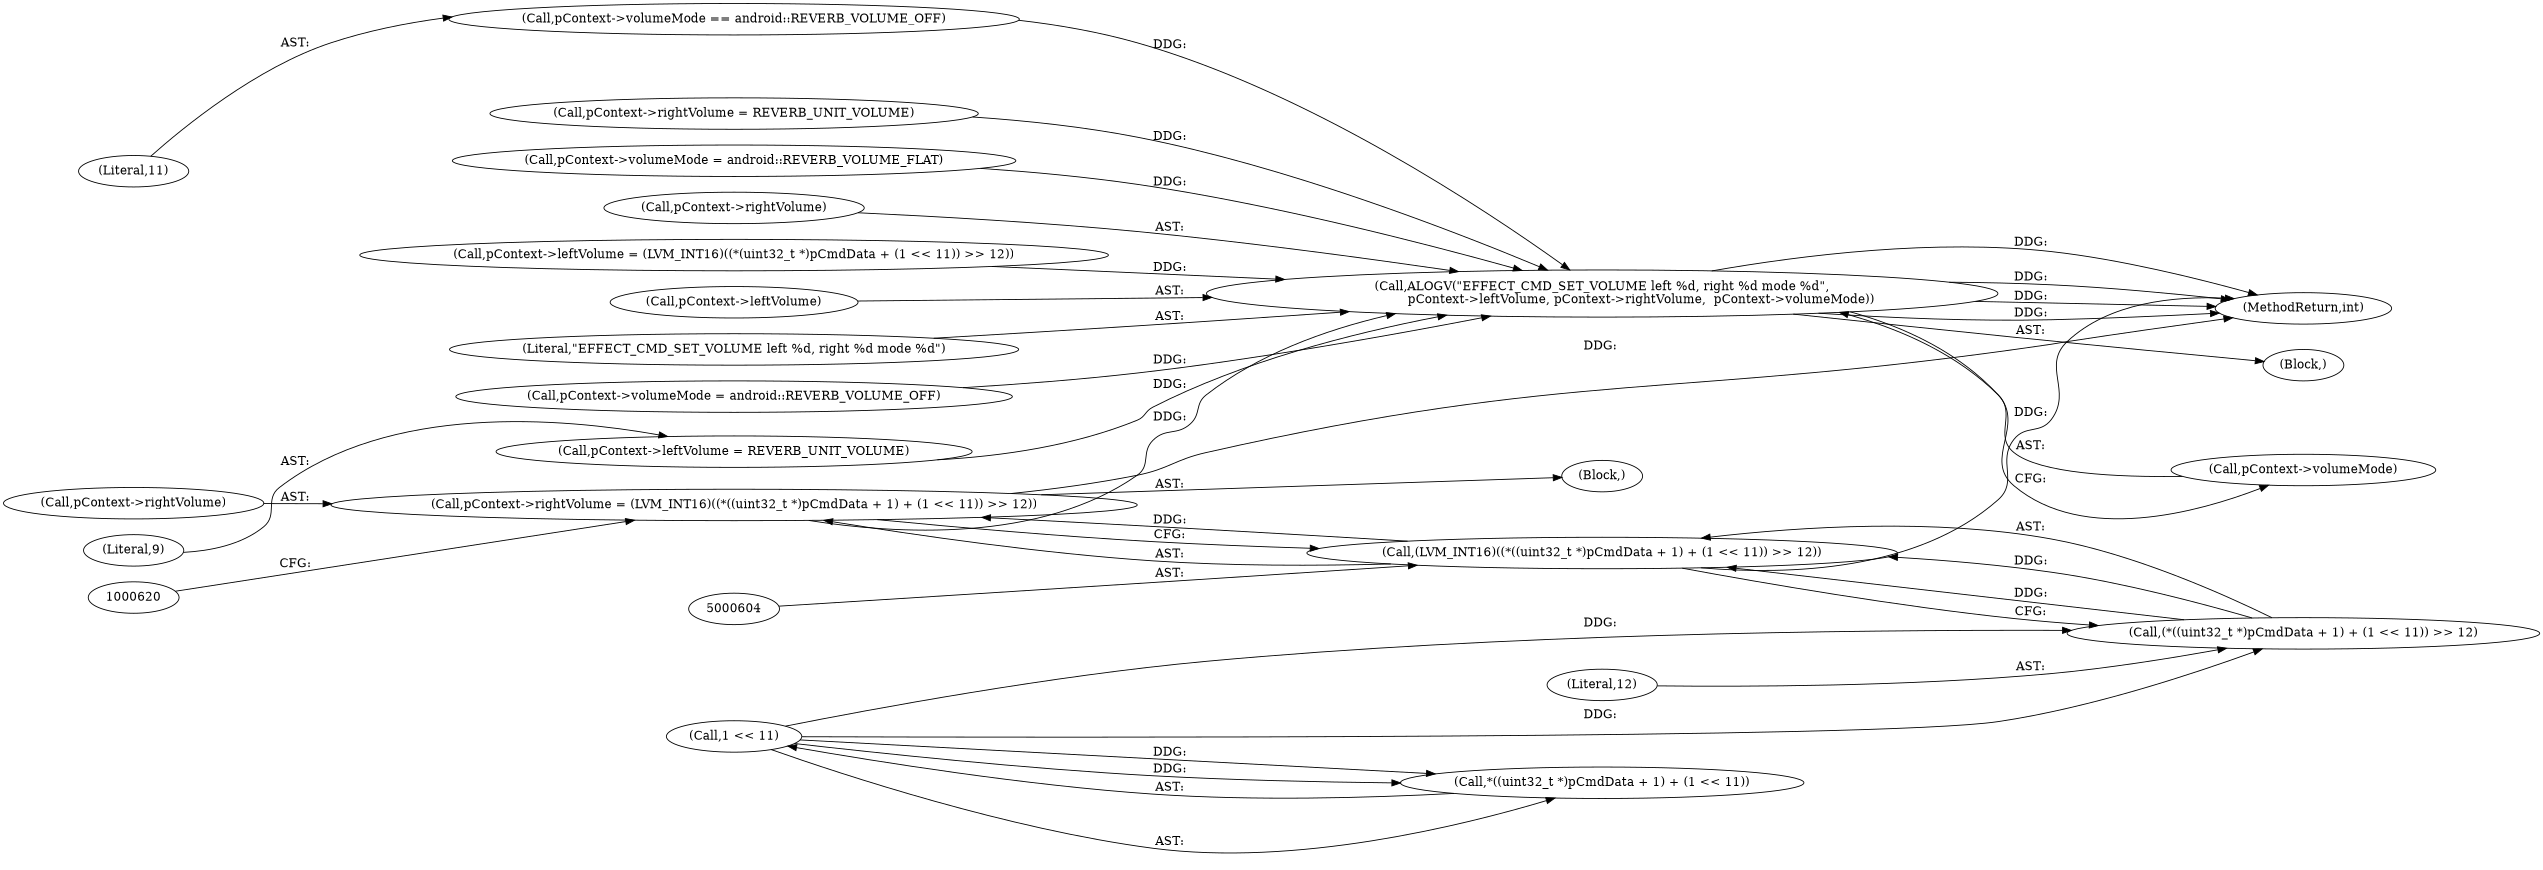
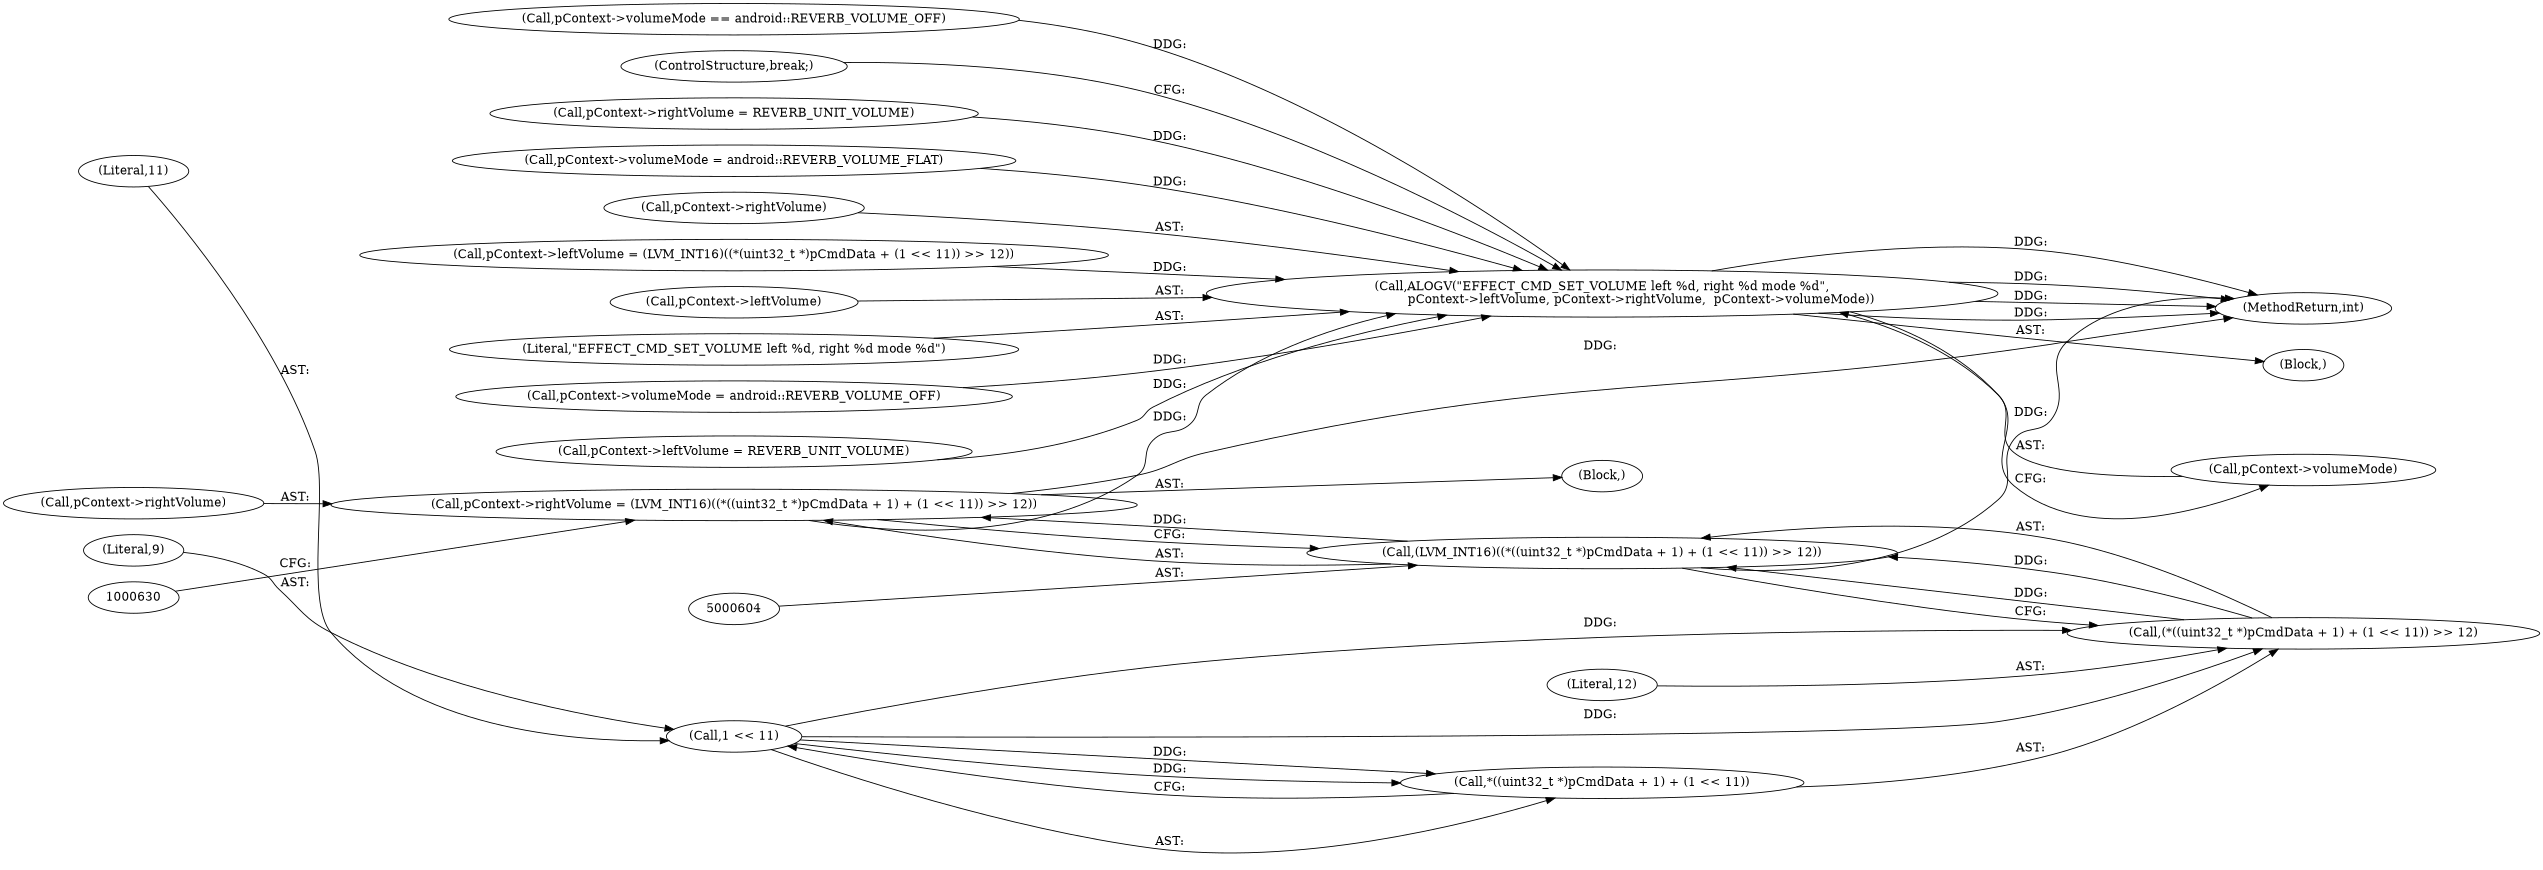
(285, 62) -> (318, 543)
none -> (734, 66)
(399, 435) -> (412, 667)
(134, 598) -> (134, 598)
none -> (2044, 757)
(1172, 788) -> (1172, 788)
